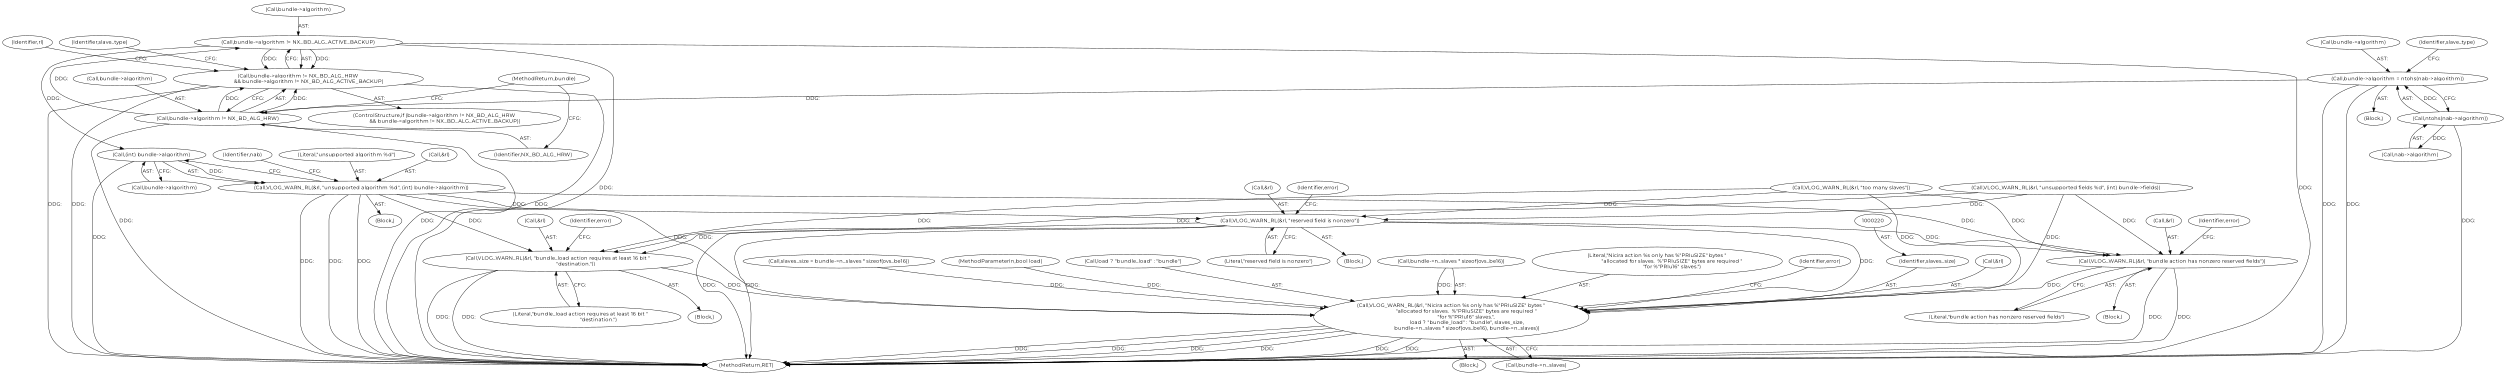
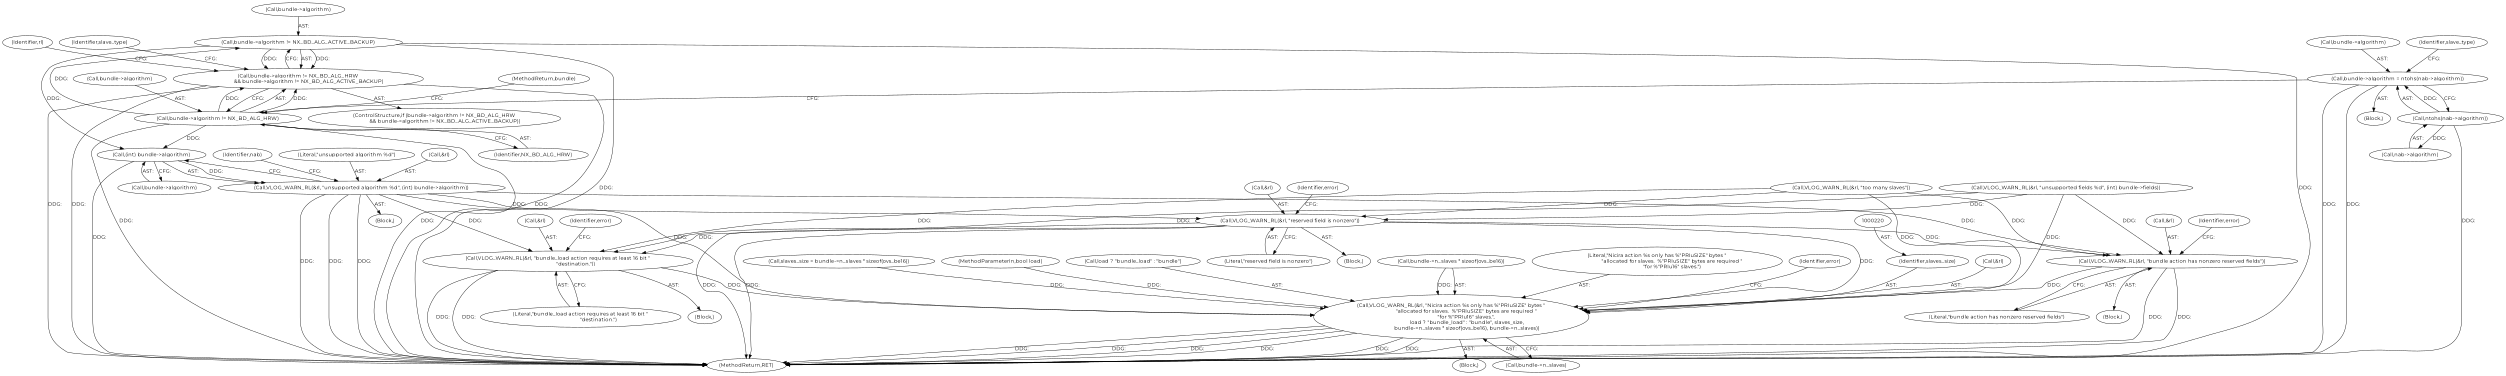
(814, 99) -> (814, 99)
(568, 117) -> (388, 129)
none -> (186, 136)
